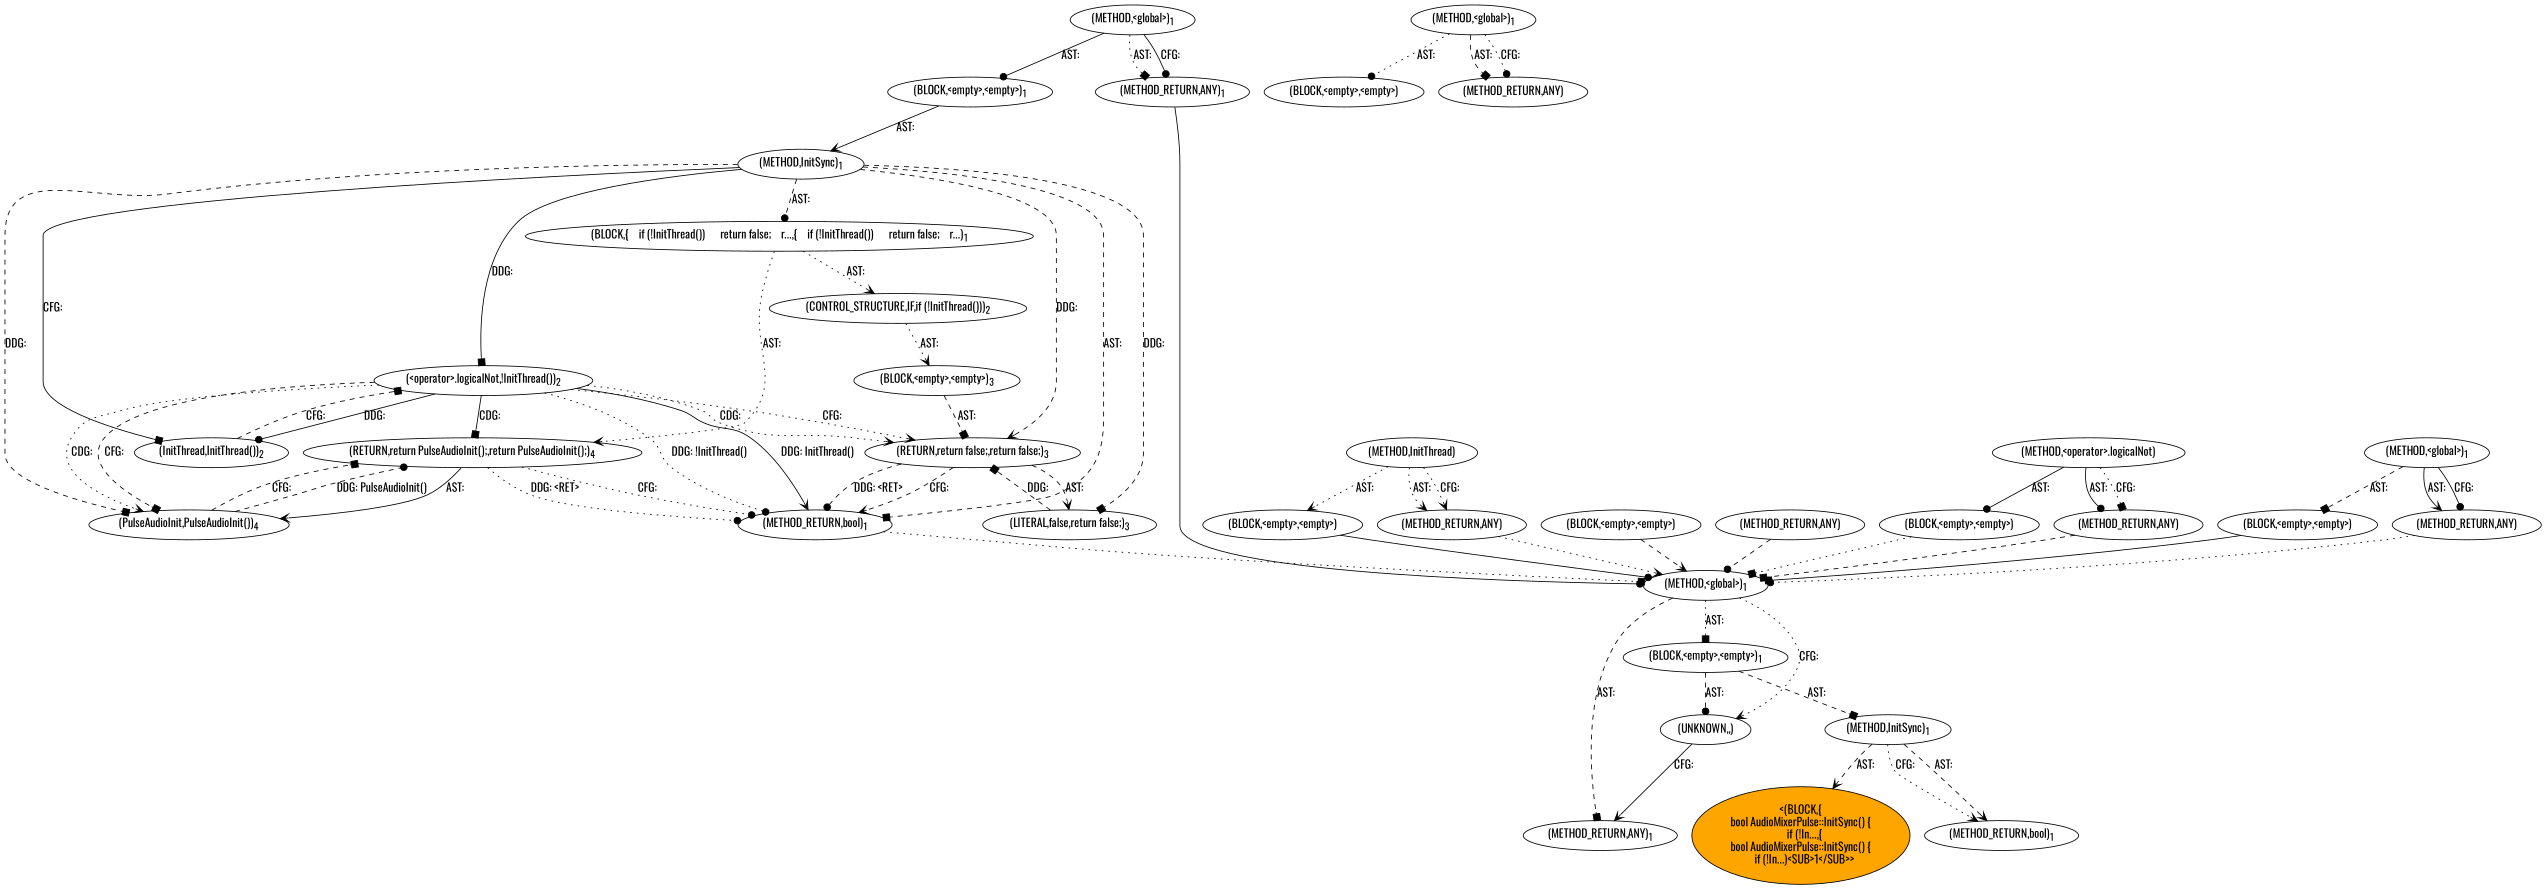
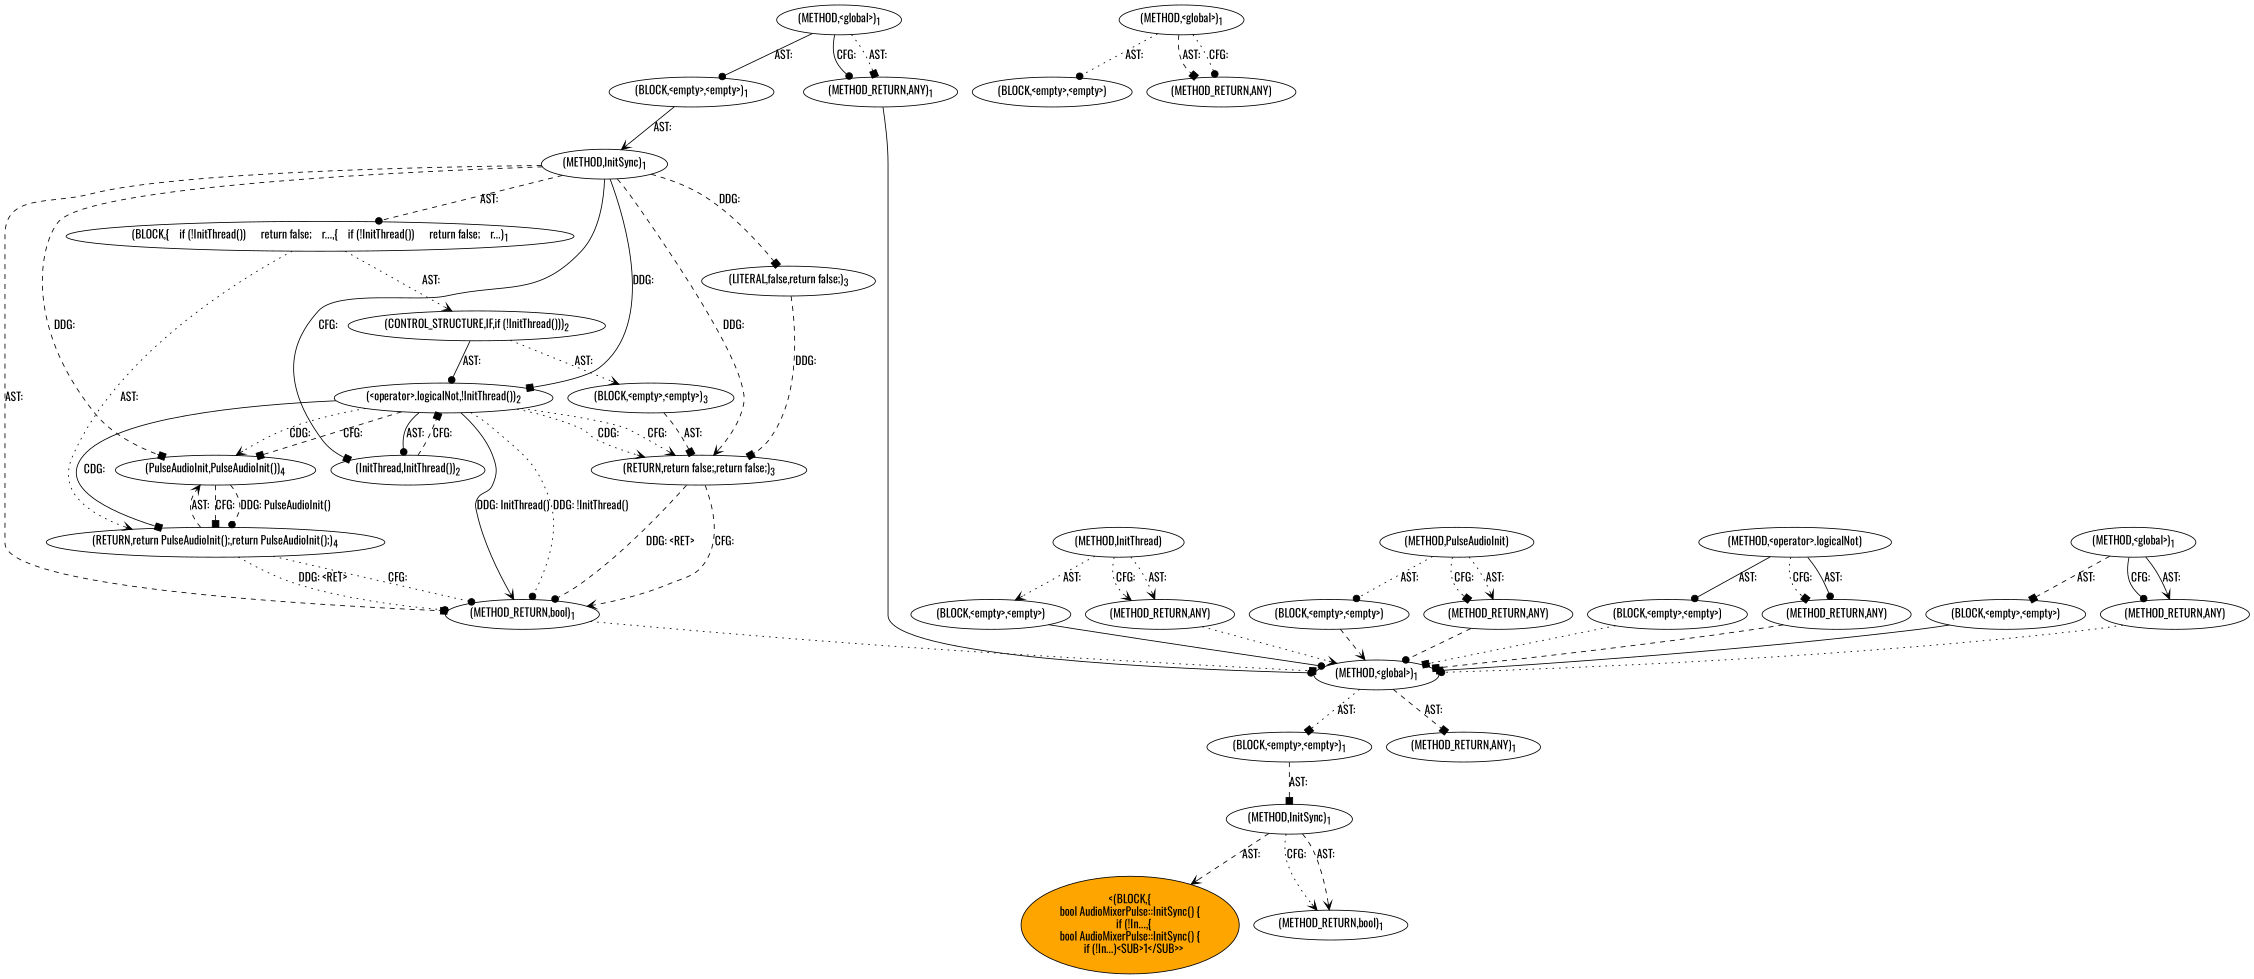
none -> (462, 359)
(376, 417) -> (417, 434)
(1054, 479) -> none
(380, 507) -> (191, 511)
none -> (1457, 542)
(1706, 730) -> none
